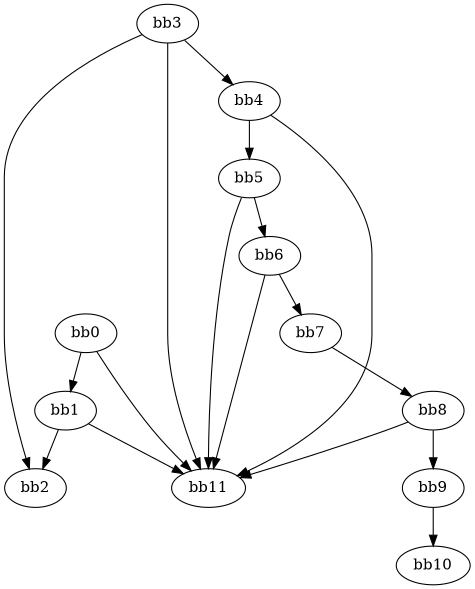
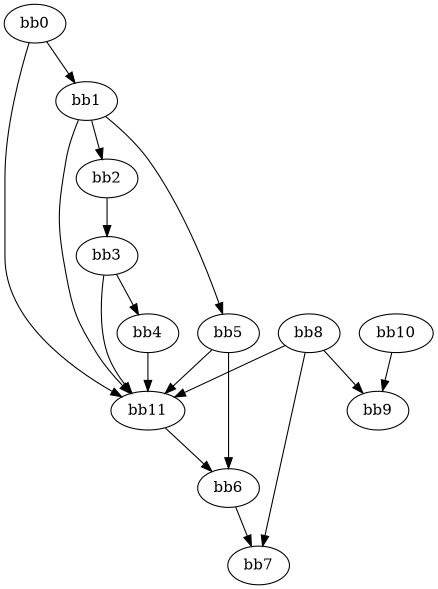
(249, 134) -> (175, 202)
(4, 215) -> (107, 212)
(241, 367) -> (185, 446)
(371, 371) -> (285, 444)
(433, 521) -> (388, 367)
